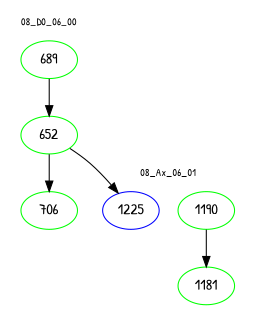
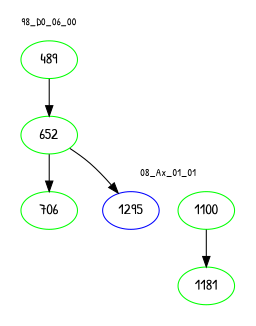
(49, 23) -> (49, 23)
(49, 60) -> (49, 60)
(169, 173) -> (169, 173)
(131, 210) -> (131, 210)
(206, 210) -> (206, 210)
